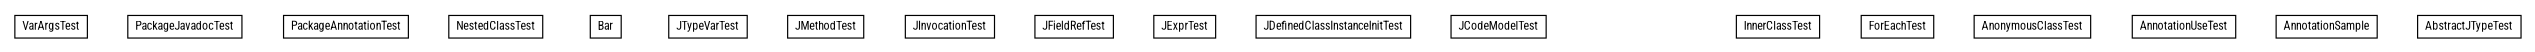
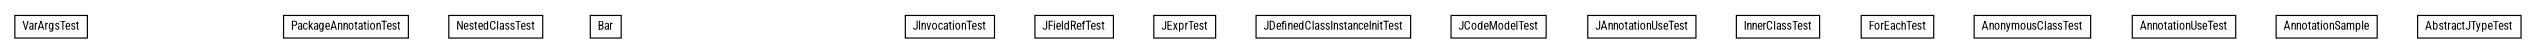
(185, 26) -> none
(708, 26) -> none
(826, 26) -> none
none -> (1641, 26)
